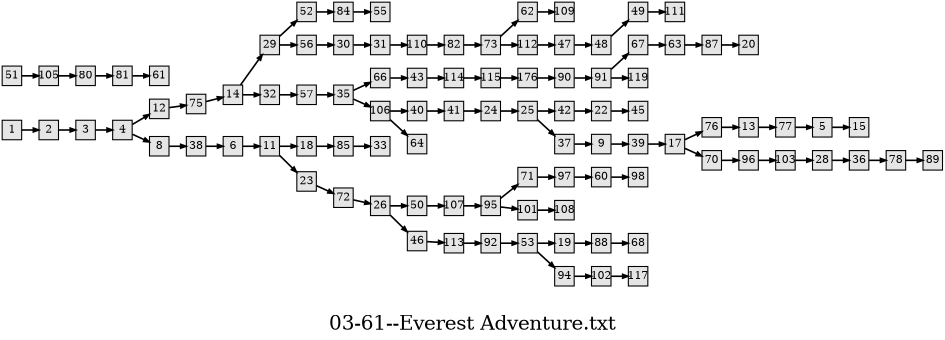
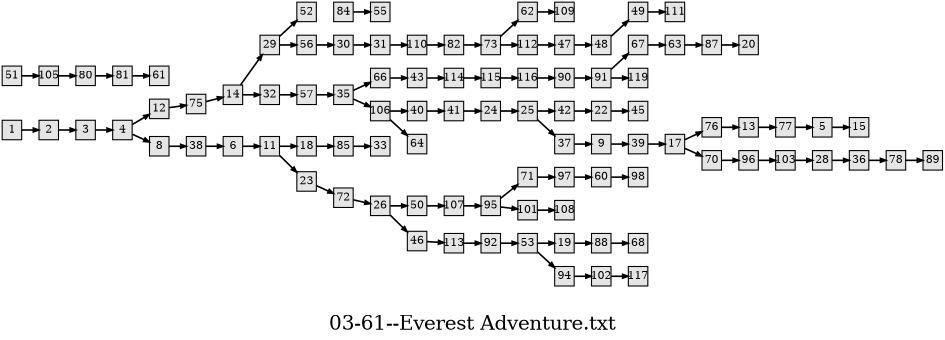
(322, 12) -> none
(528, 78) -> (528, 78)
